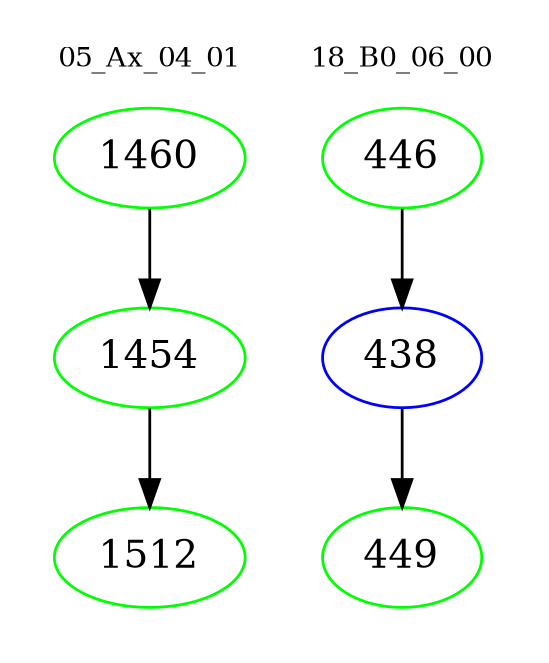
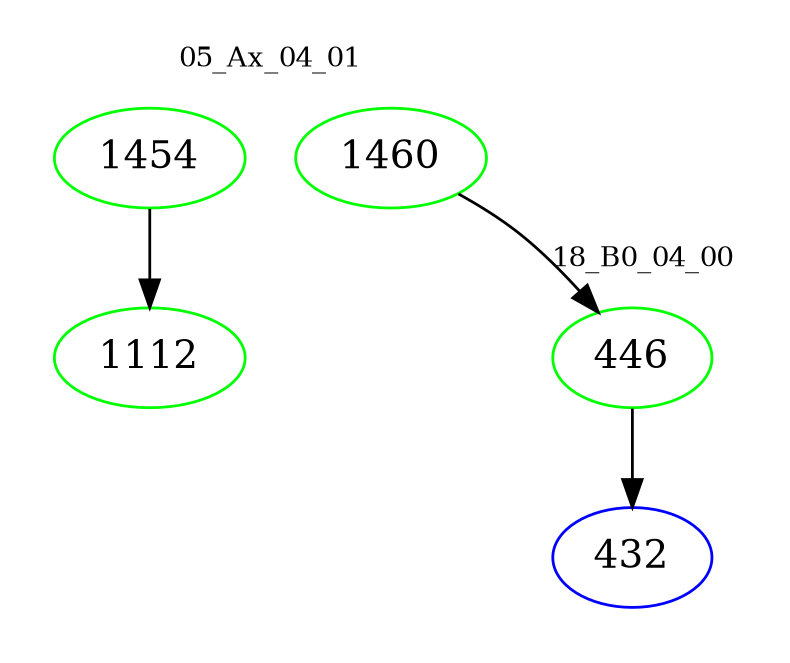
(402, 60) -> (643, 259)
(150, 244) -> (547, 258)
(402, 358) -> (632, 557)
(150, 557) -> (150, 358)
(402, 557) -> none
